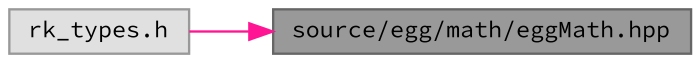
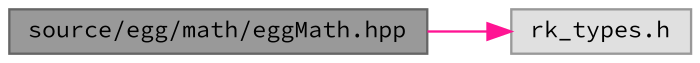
(219, 32) -> (457, 32)
